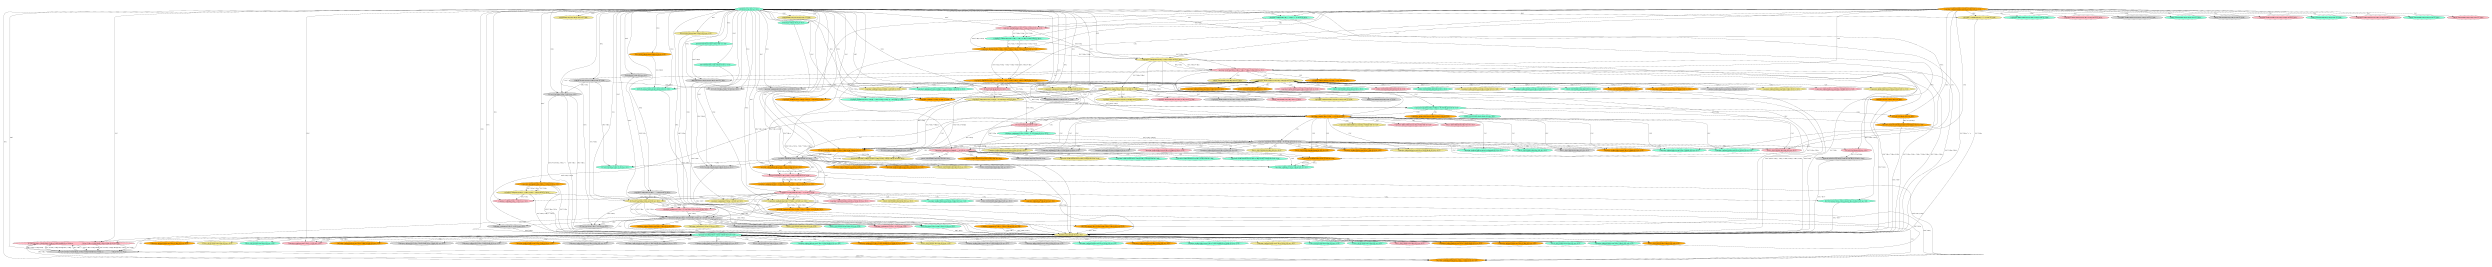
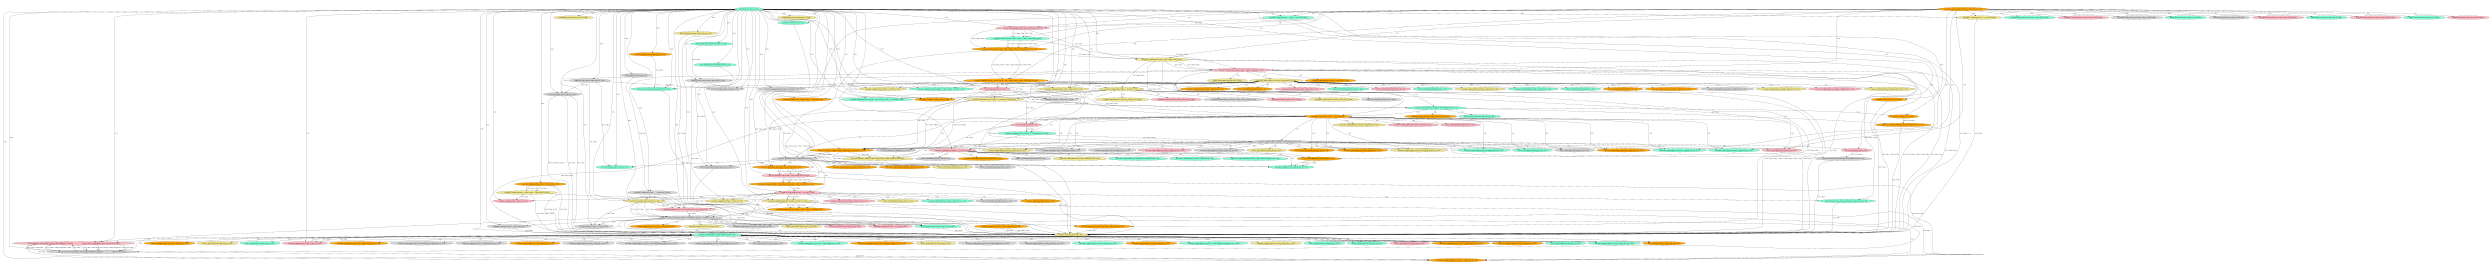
(1473, 98) -> (1376, 38)
(845, 226) -> (845, 226)
